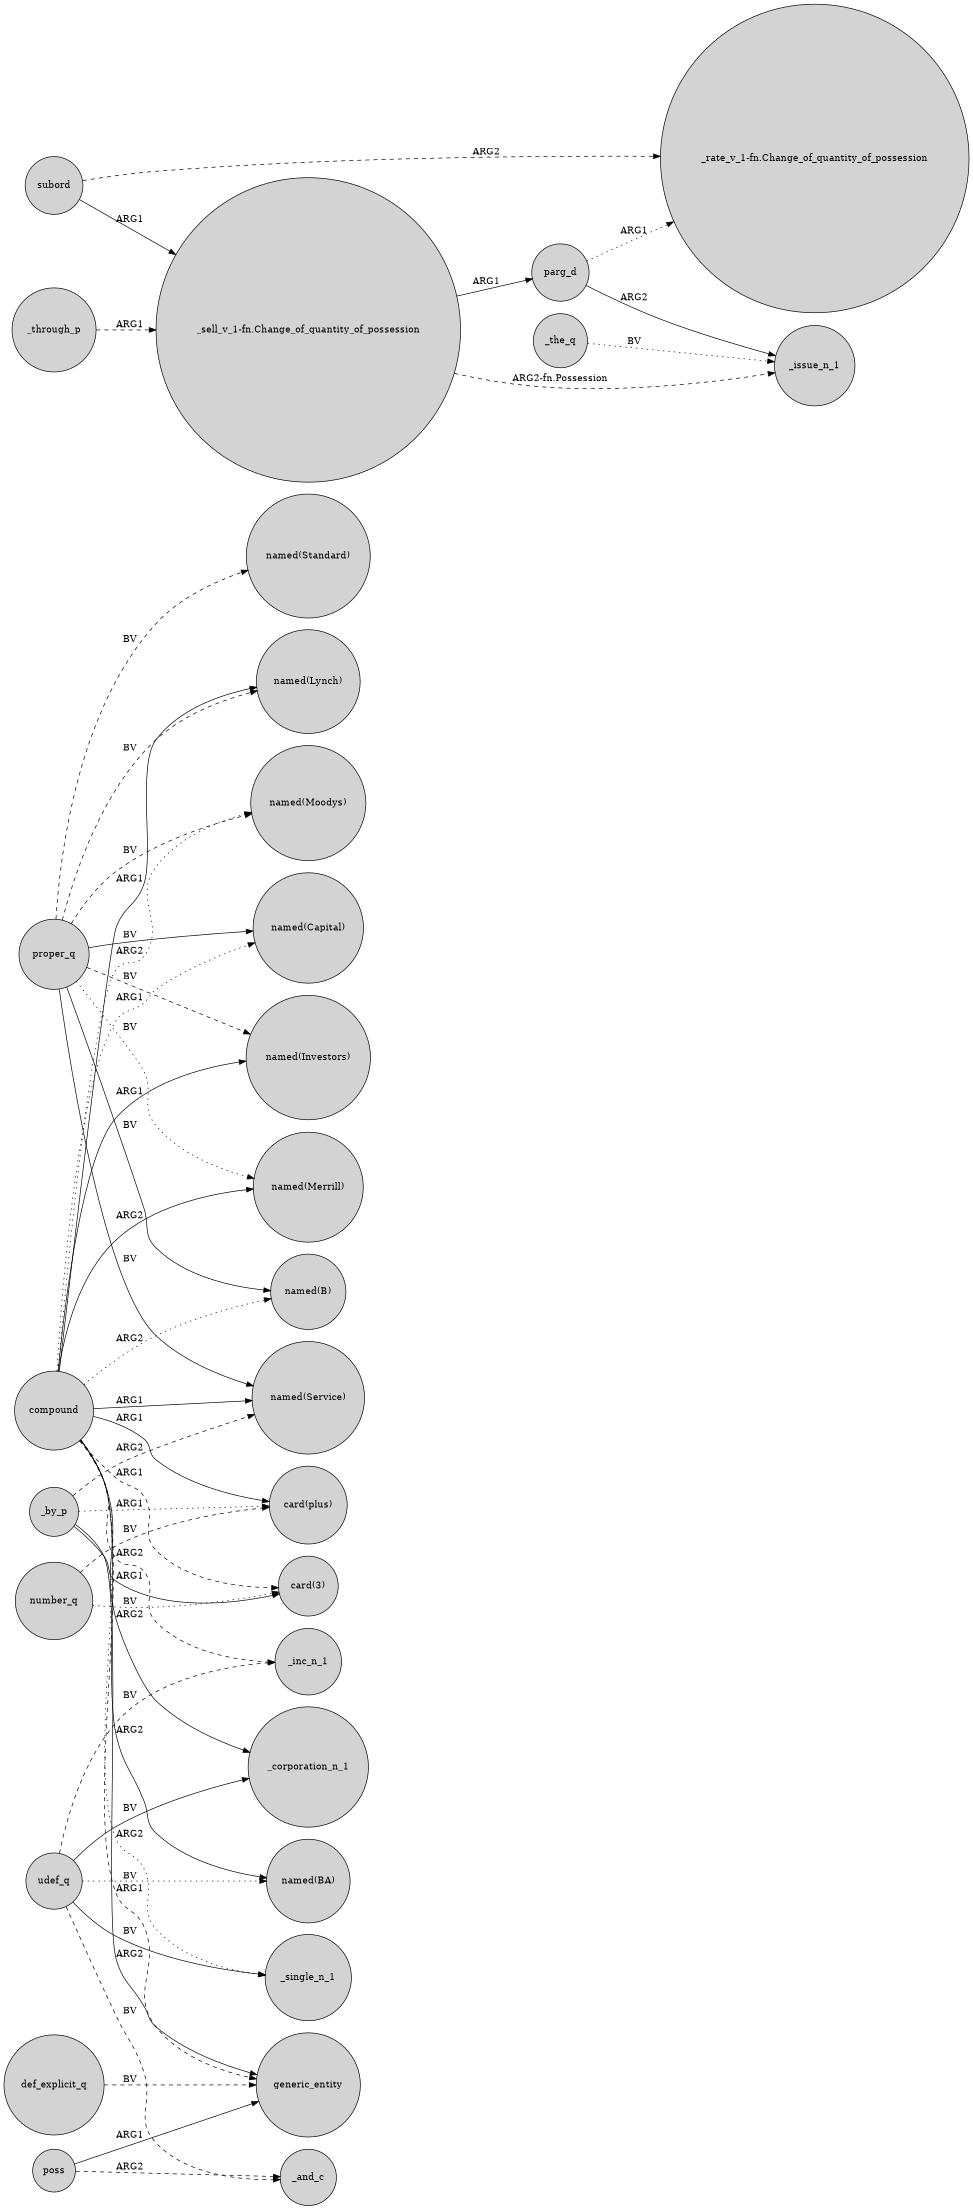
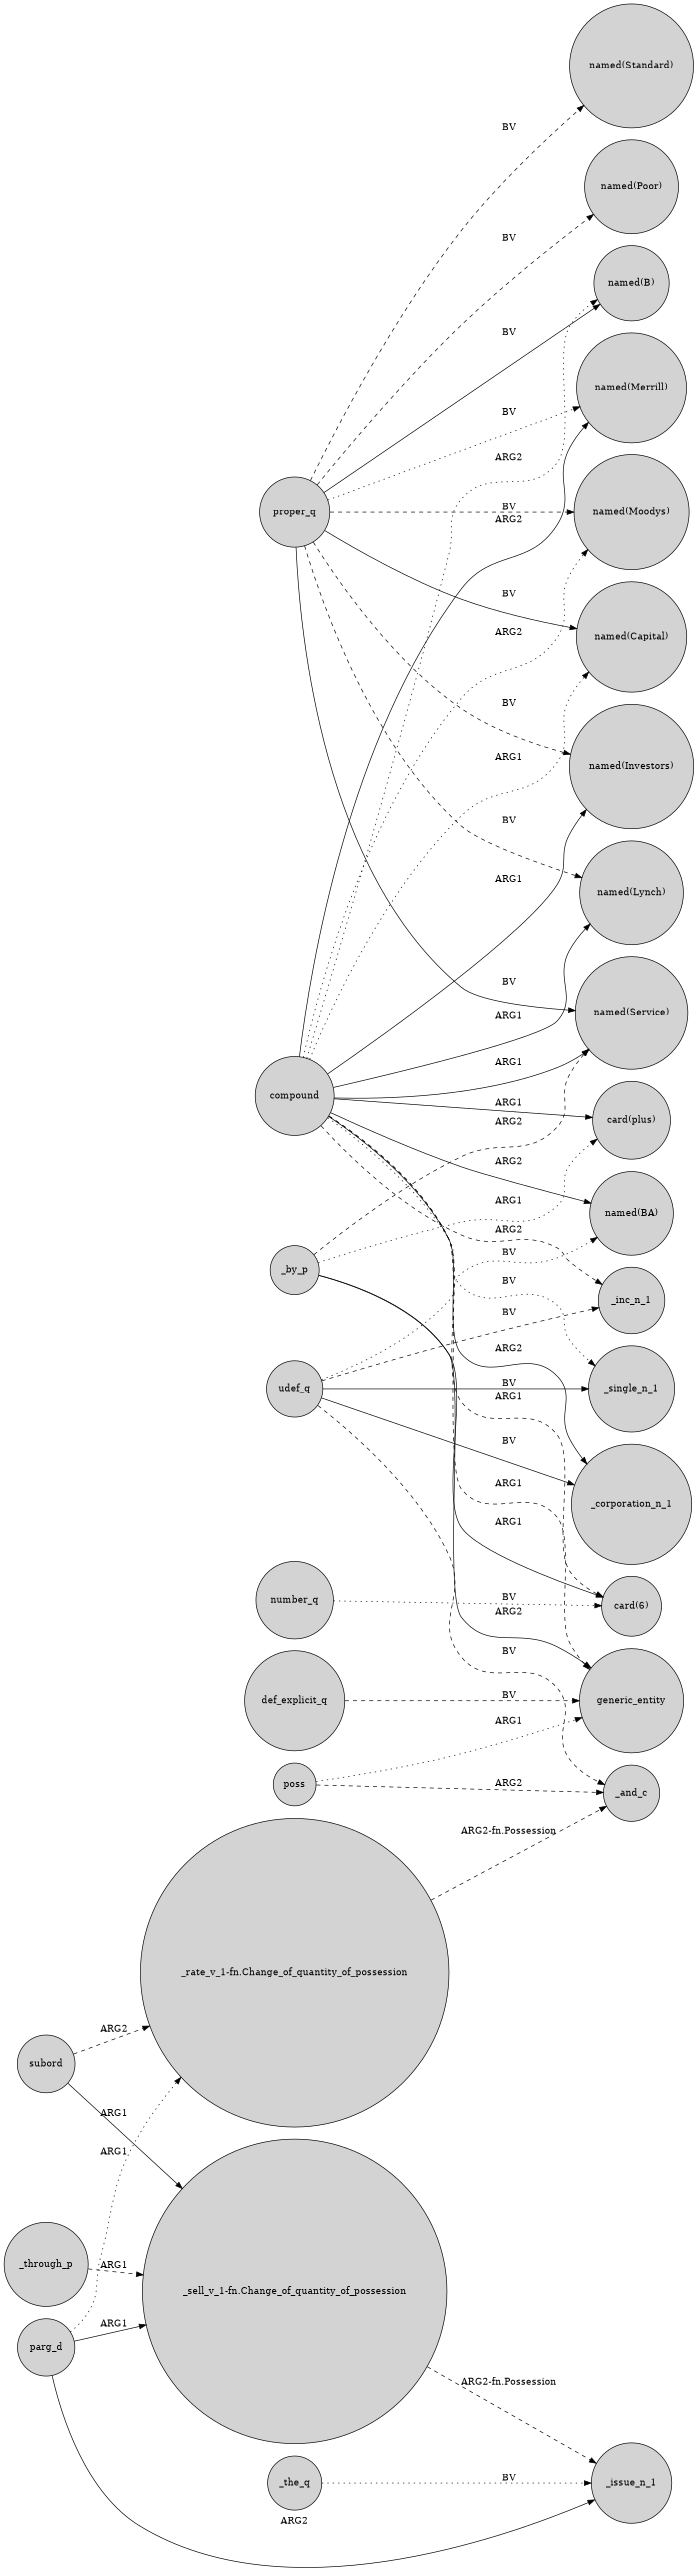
none -> (632, 187)
(491, 288) -> (107, 2334)
(166, 1526) -> none
(308, 1586) -> (632, 1606)
(130, 1834) -> (509, 1281)
none -> (516, 1855)
(163, 2134) -> (447, 1757)
